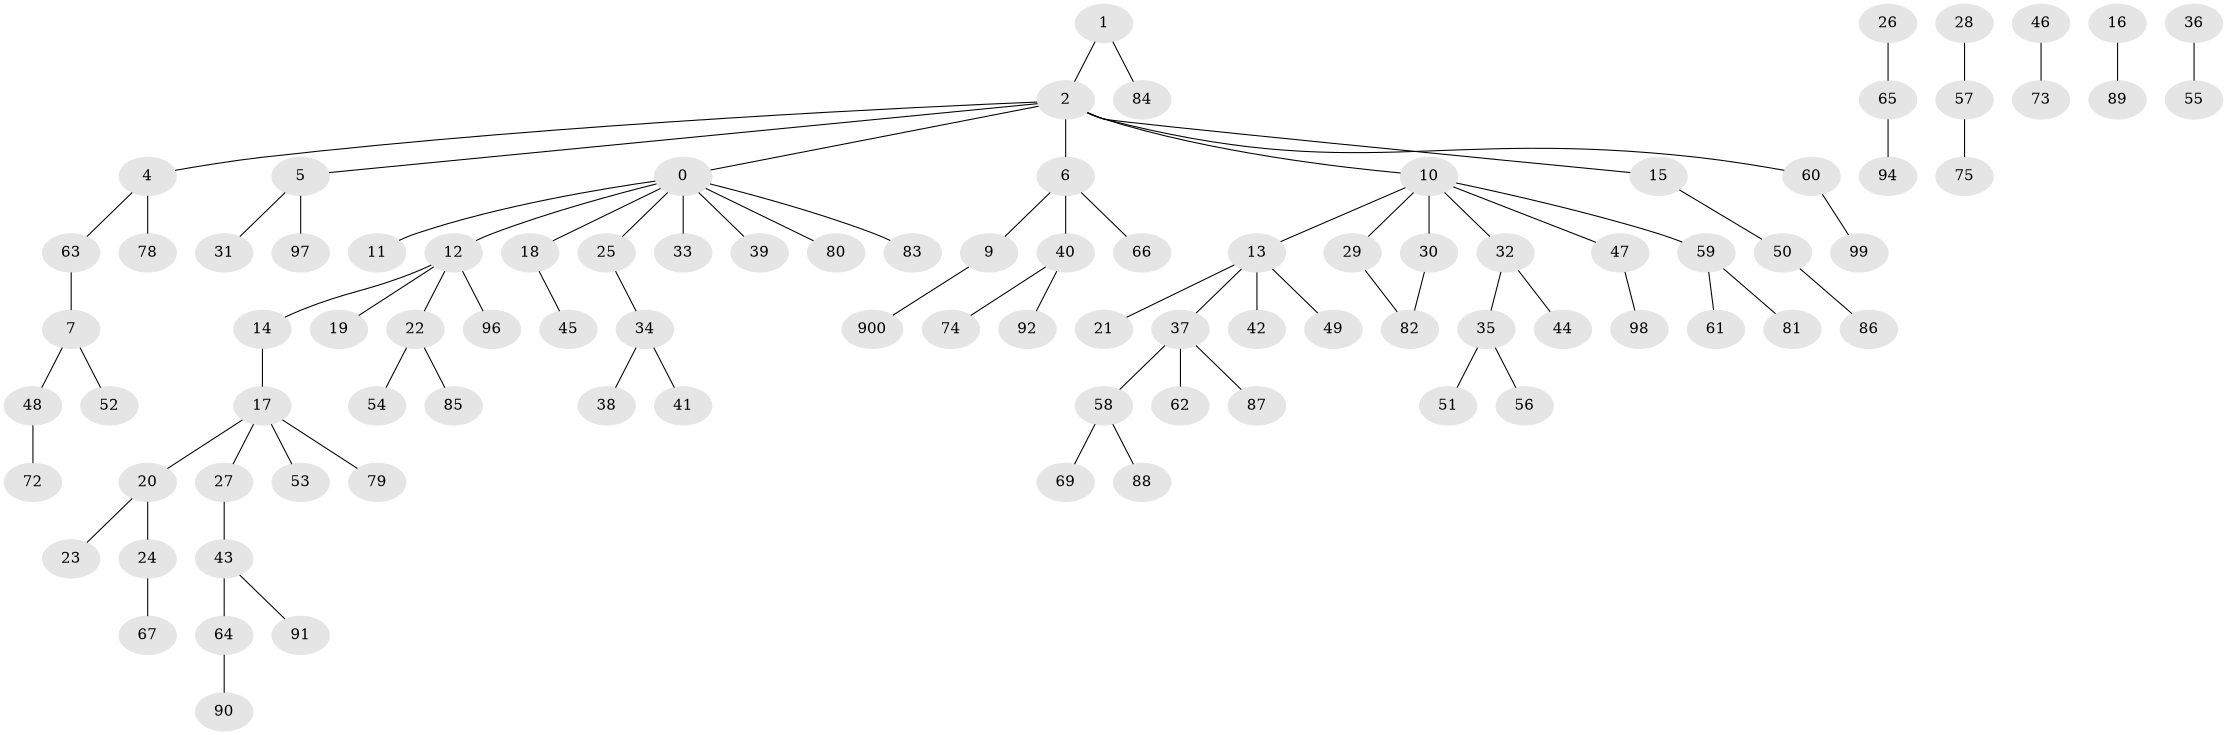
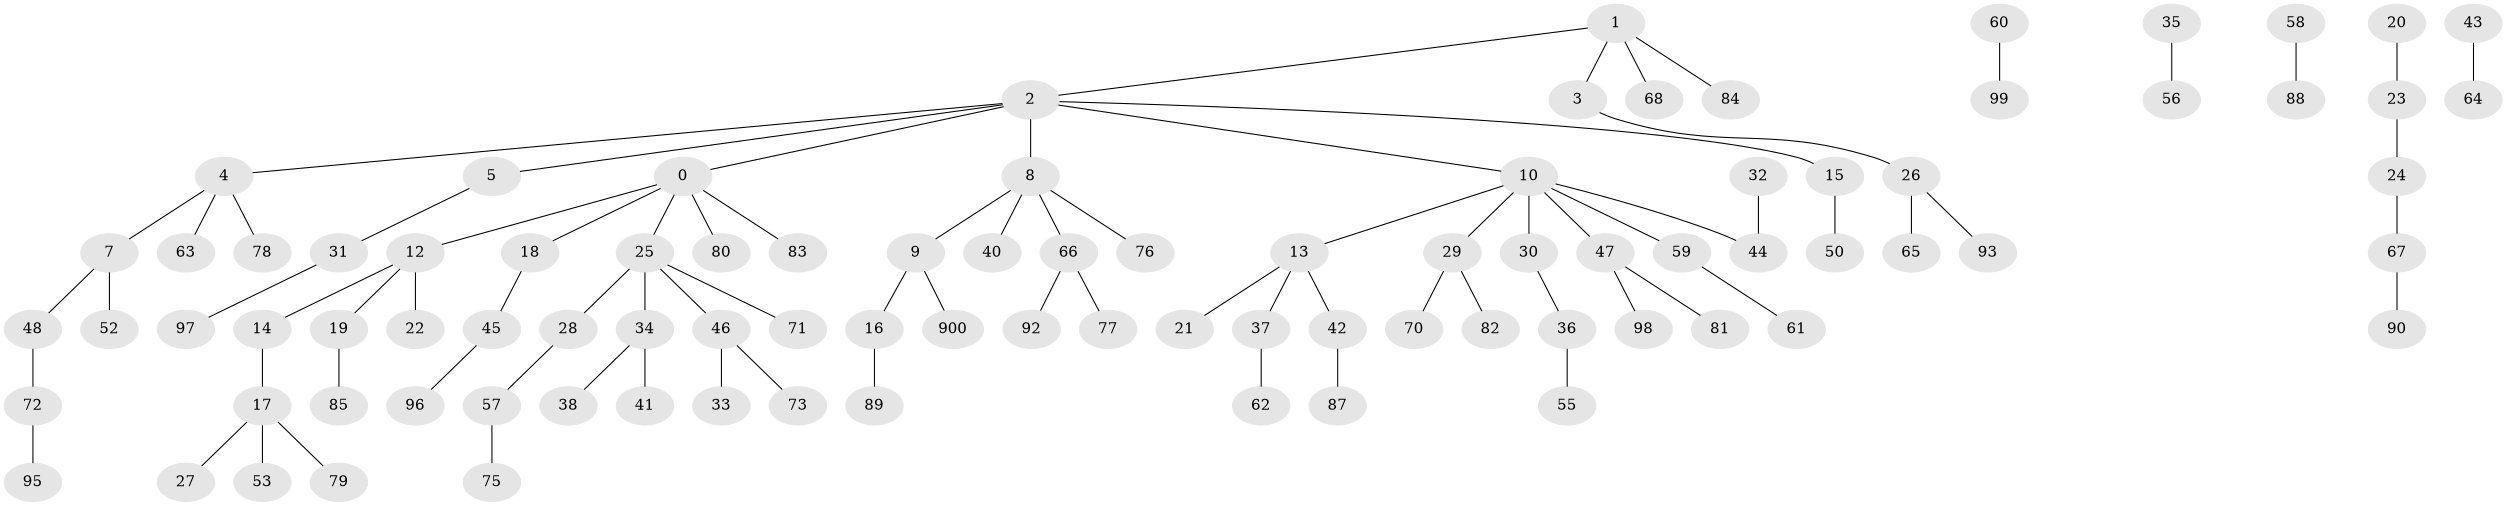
none -> (1578, 100)
none -> (1654, 100)
(1469, 150) -> none
(1066, 176) -> (1031, 176)
(1888, 176) -> none
(301, 215) -> (262, 291)
(683, 215) -> (721, 368)
(1467, 215) -> (1647, 209)
(377, 253) -> none
(760, 253) -> none
none -> (1145, 253)
none -> (1988, 253)
(71, 291) -> (167, 215)
(473, 291) -> (454, 368)
none -> (607, 291)
none -> (683, 291)
none -> (895, 291)
(1047, 291) -> (1050, 291)
(1419, 291) -> (1548, 291)
(1496, 291) -> none
(1749, 291) -> (1663, 291)
none -> (798, 329)
(951, 329) -> none
none -> (1108, 329)
(1333, 329) -> none
none -> (1414, 329)
(1869, 329) -> none
(435, 368) -> (339, 368)
(1142, 368) -> none
(1219, 368) -> (1338, 368)
(377, 406) -> none
(1448, 406) -> none
(205, 444) -> none
none -> (33, 482)
(1066, 482) -> none
(148, 521) -> (2397, 138)
(224, 521) -> none
(301, 635) -> none
(224, 674) -> (2397, 291)
